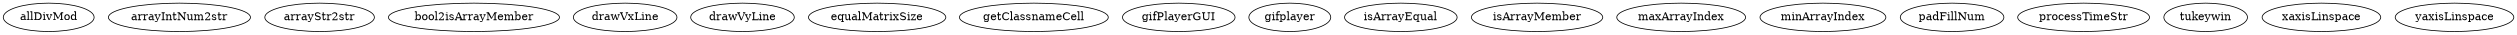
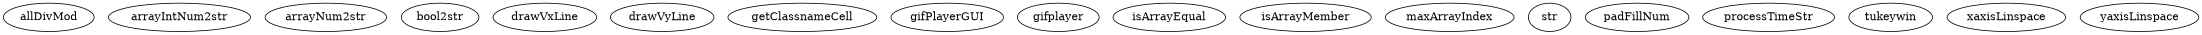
(320, 17) -> none
none -> (326, 17)
(474, 17) -> (440, 17)
(877, 17) -> none
(1823, 17) -> (1550, 17)
